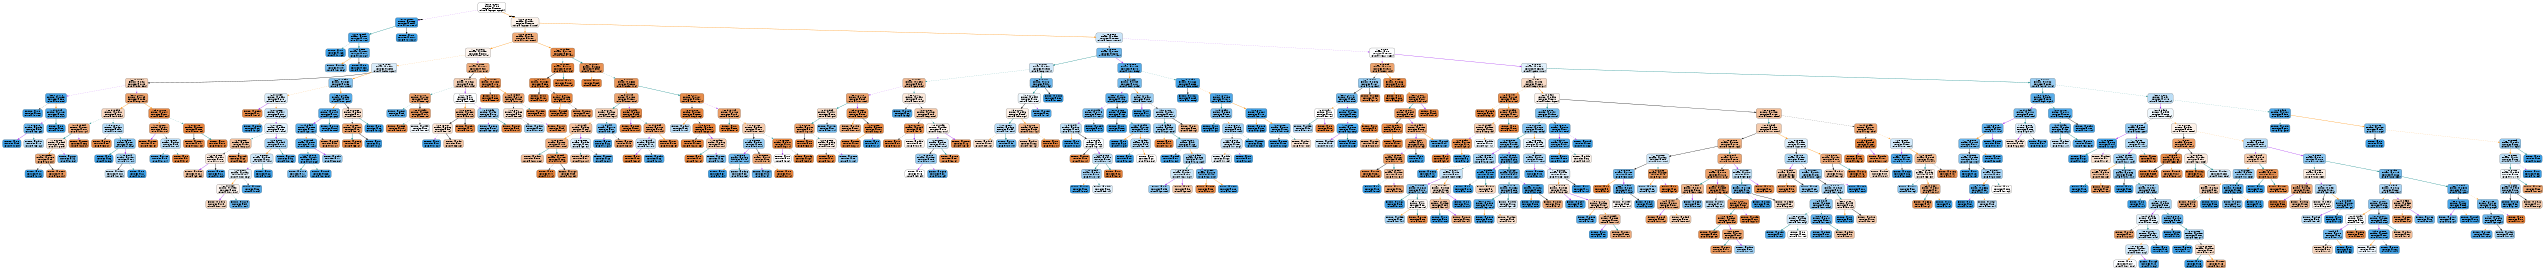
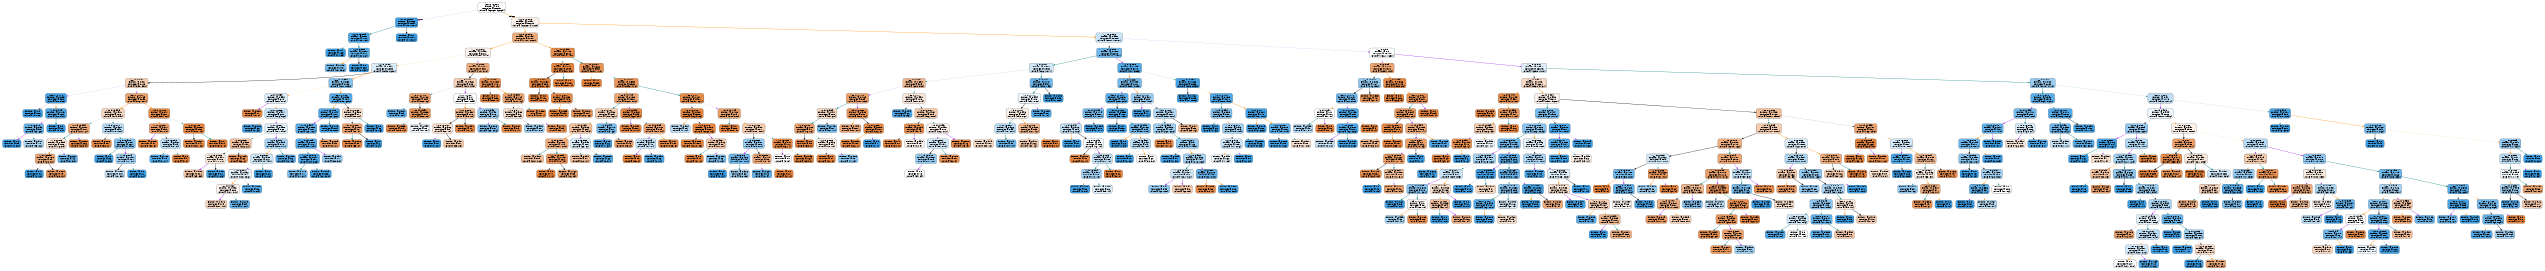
(536, 113) -> (536, 113)
(937, 174) -> none
